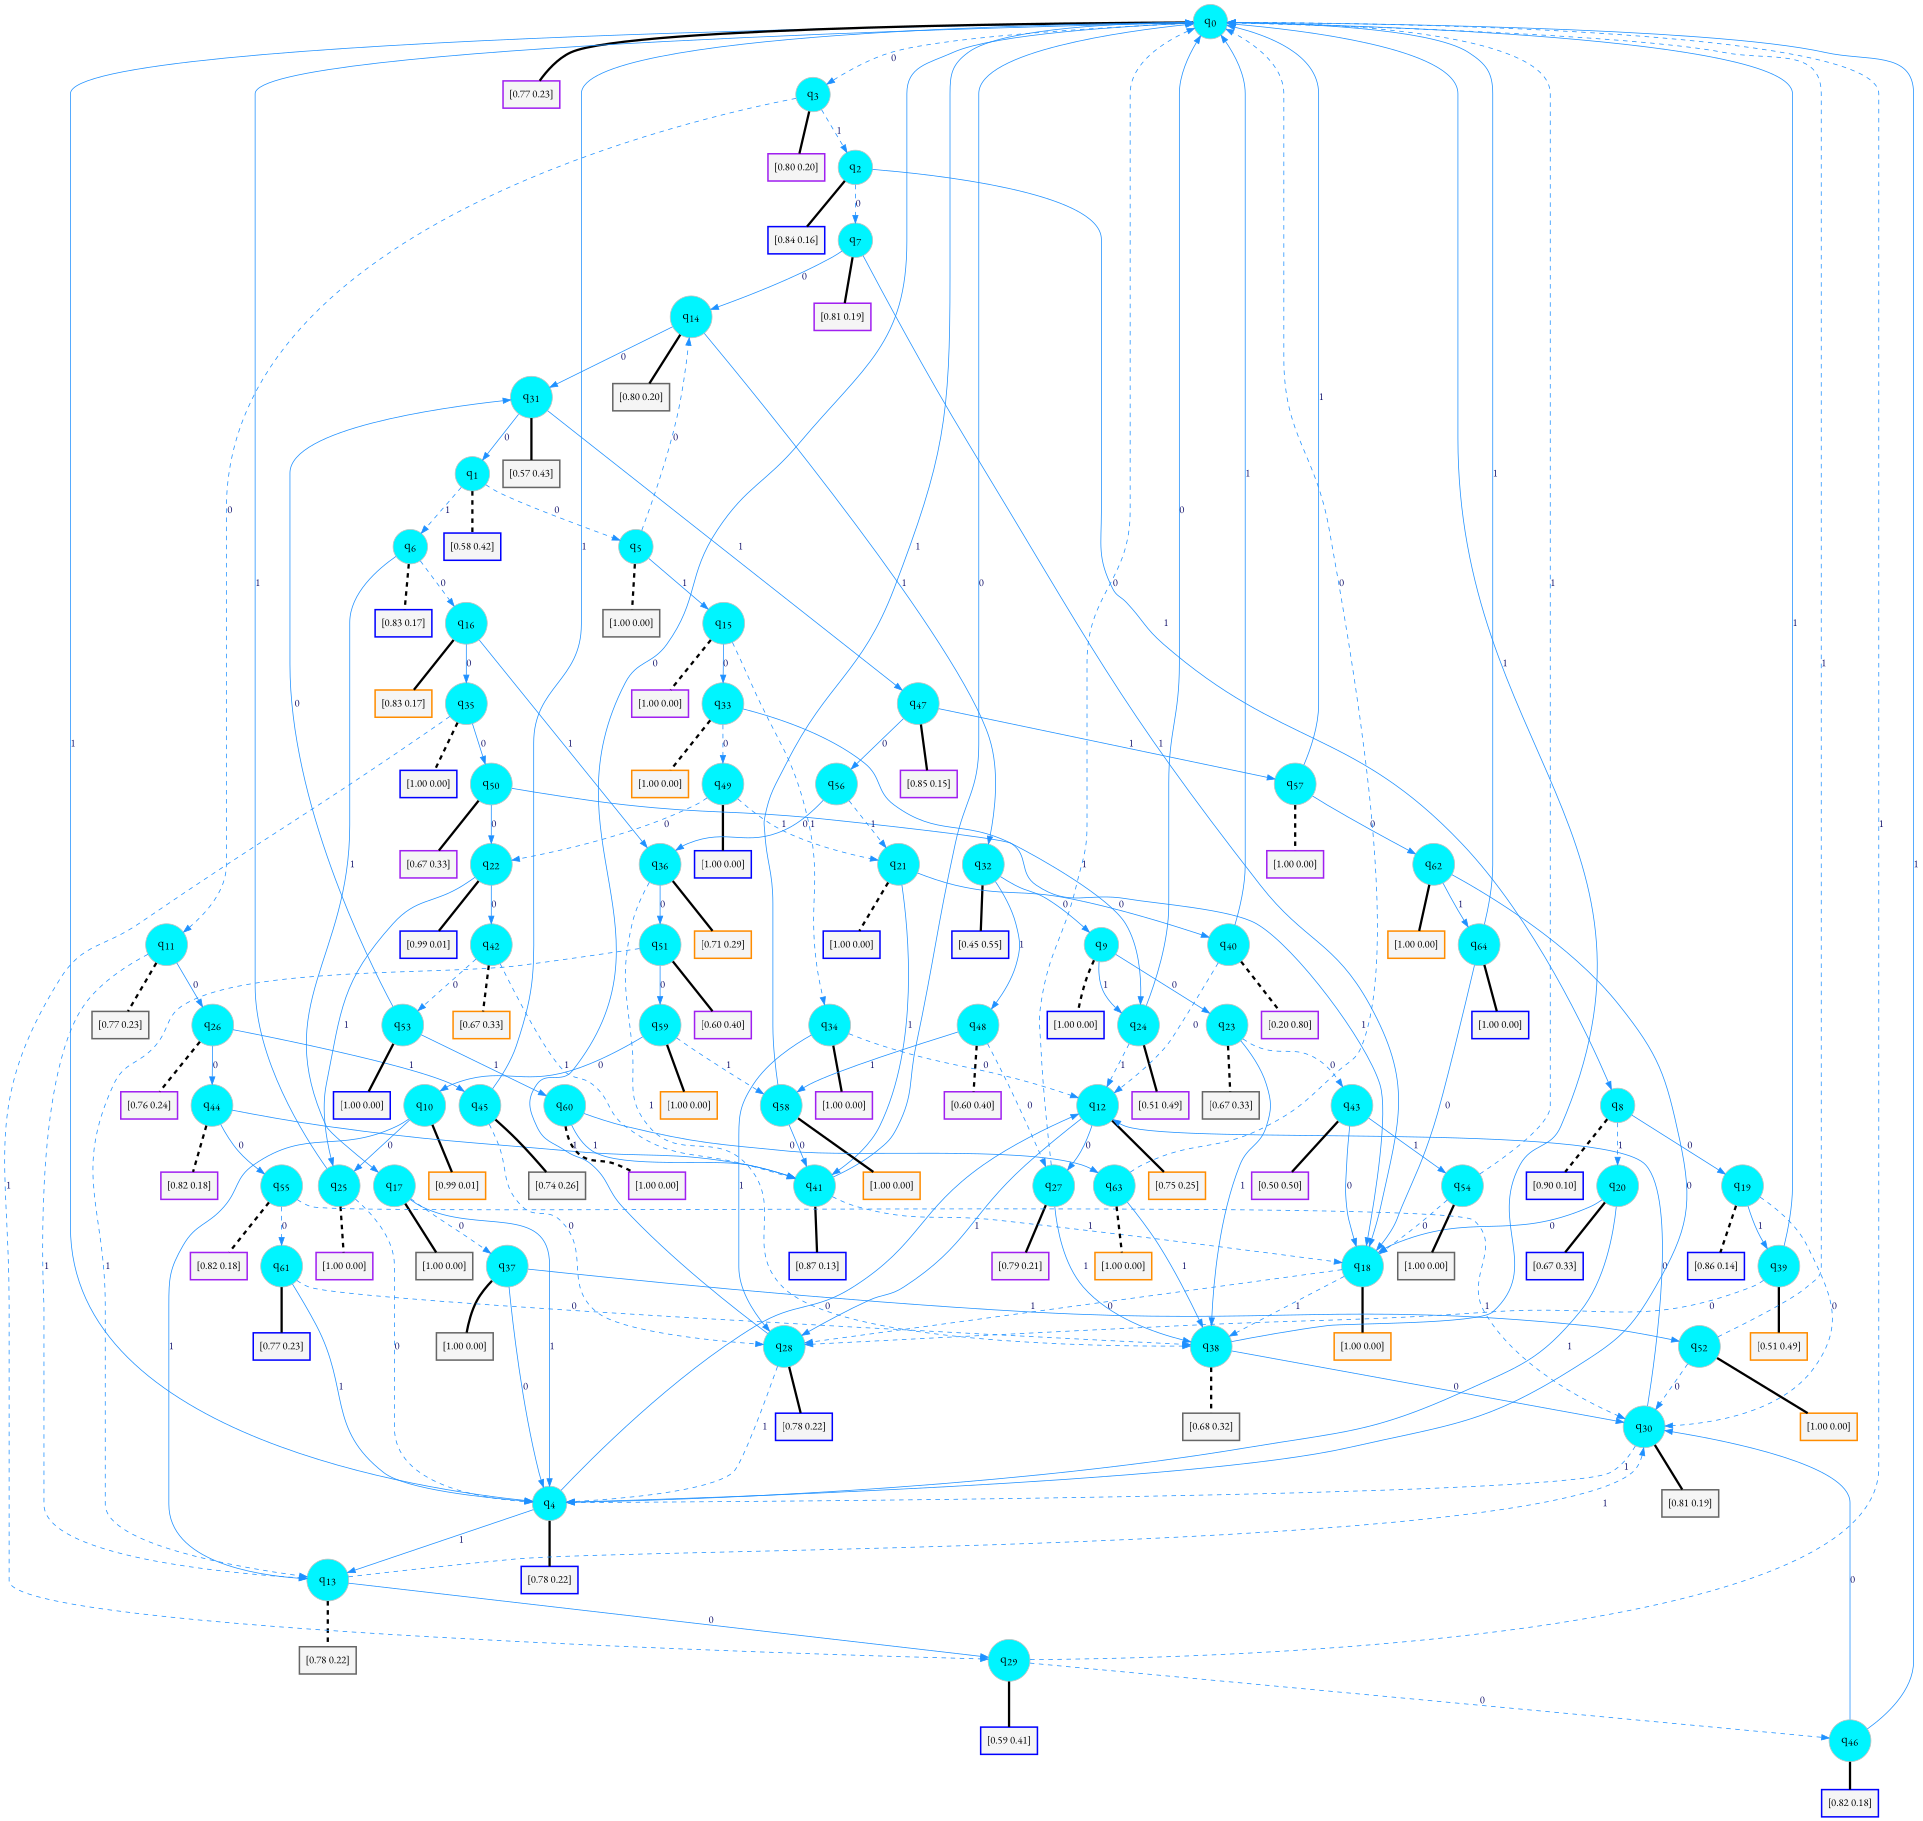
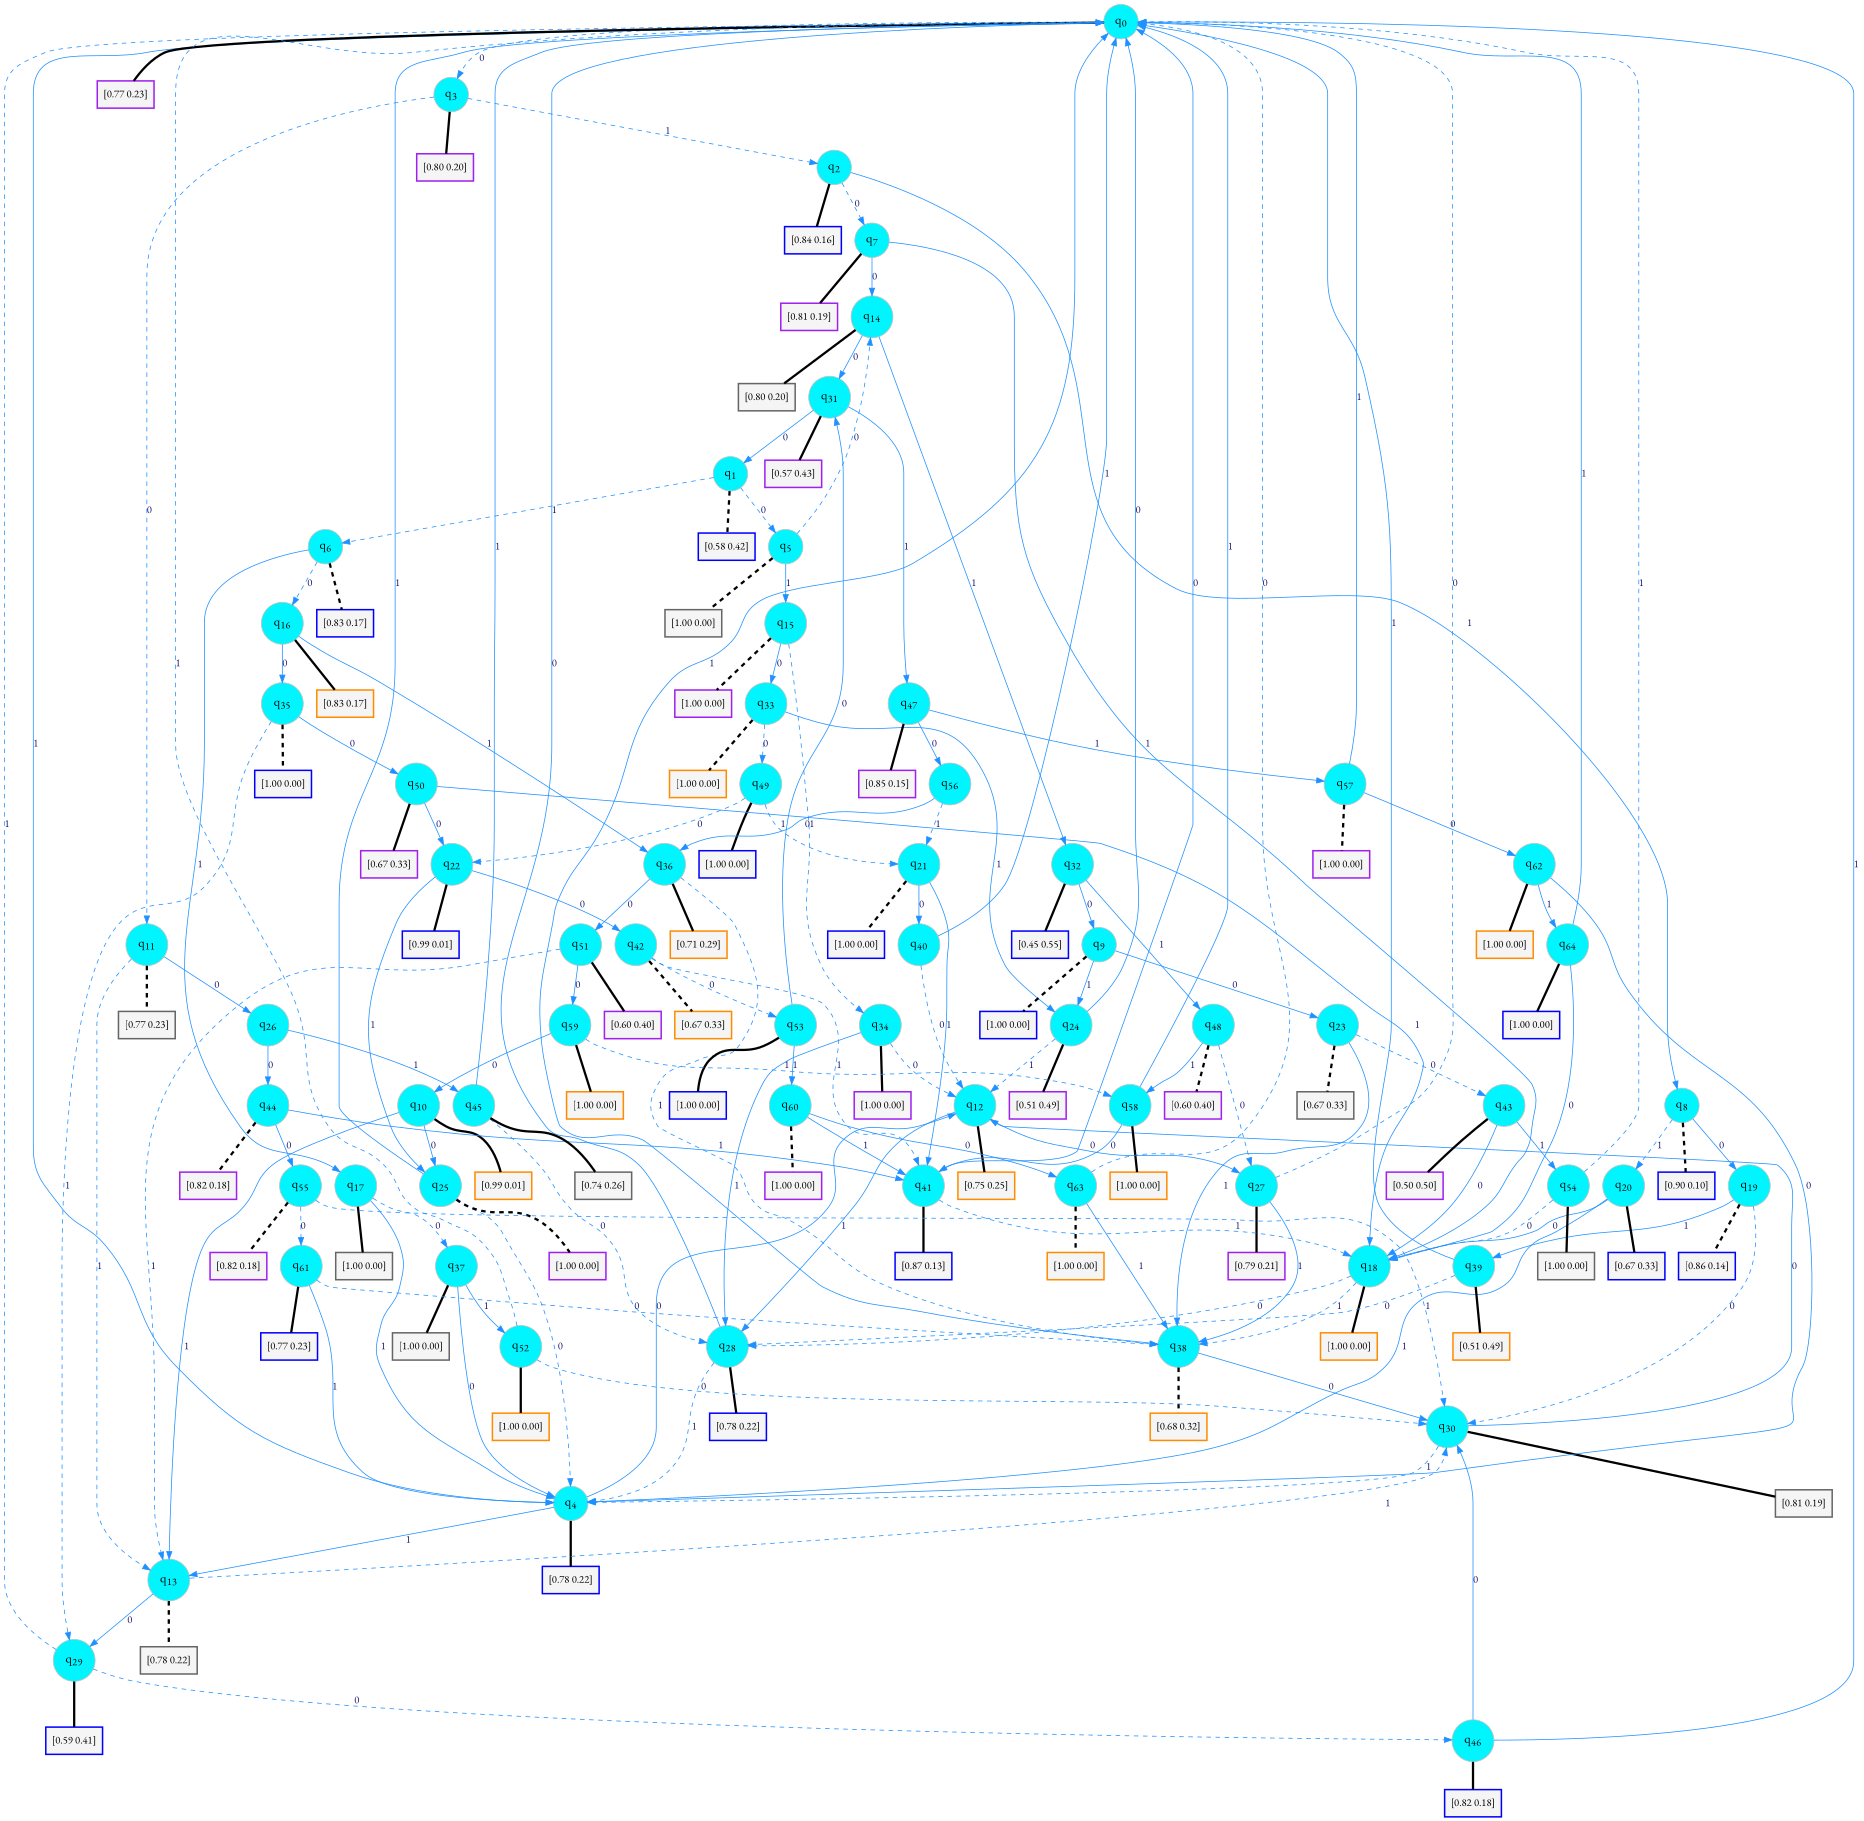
(531, 474) -> (793, 474)
(1290, 1025) -> none
(149, 1105) -> none
(1211, 1427) -> (1179, 1427)
